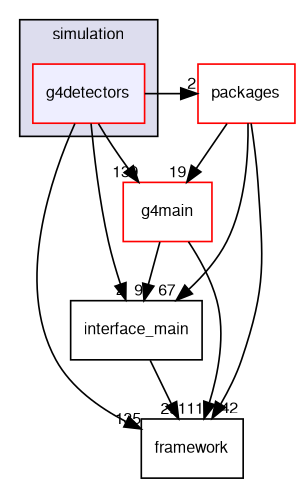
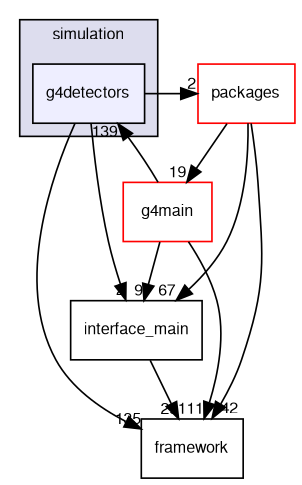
(89, 94) -> (89, 94)
(113, 147) -> (144, 159)
